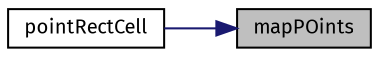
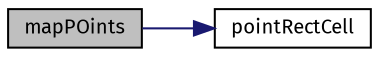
(190, 28) -> (168, 28)
